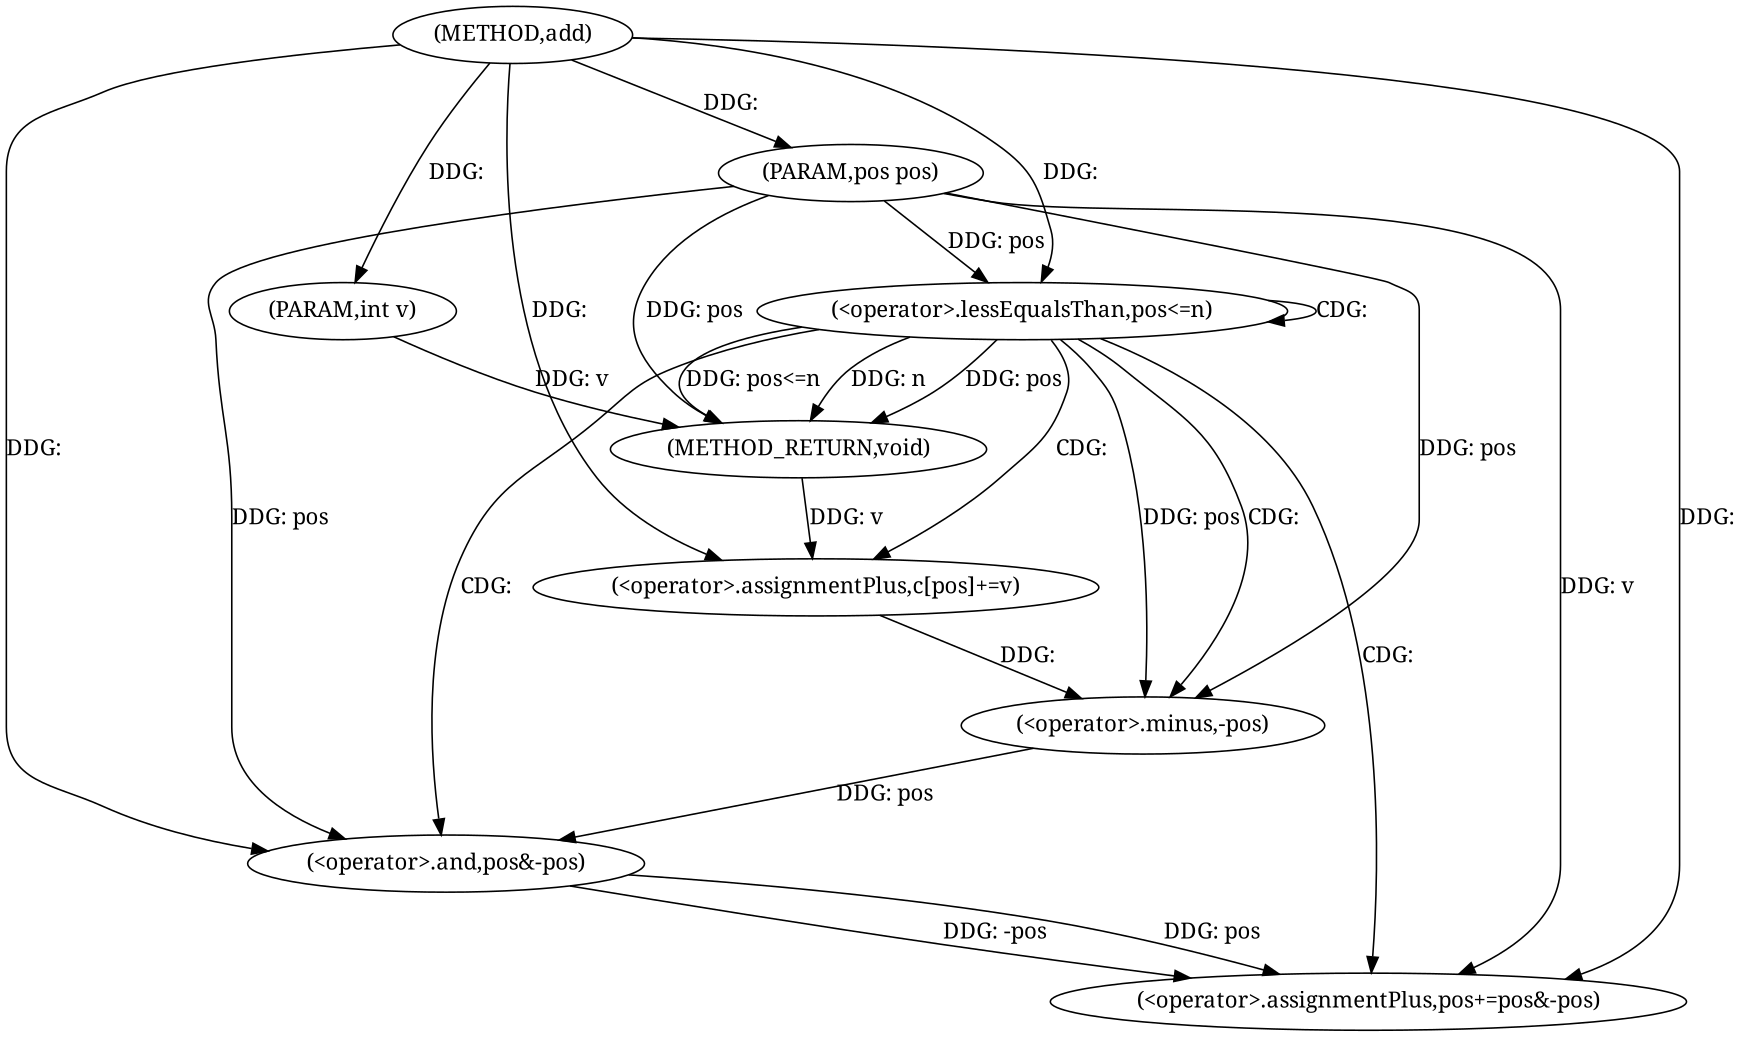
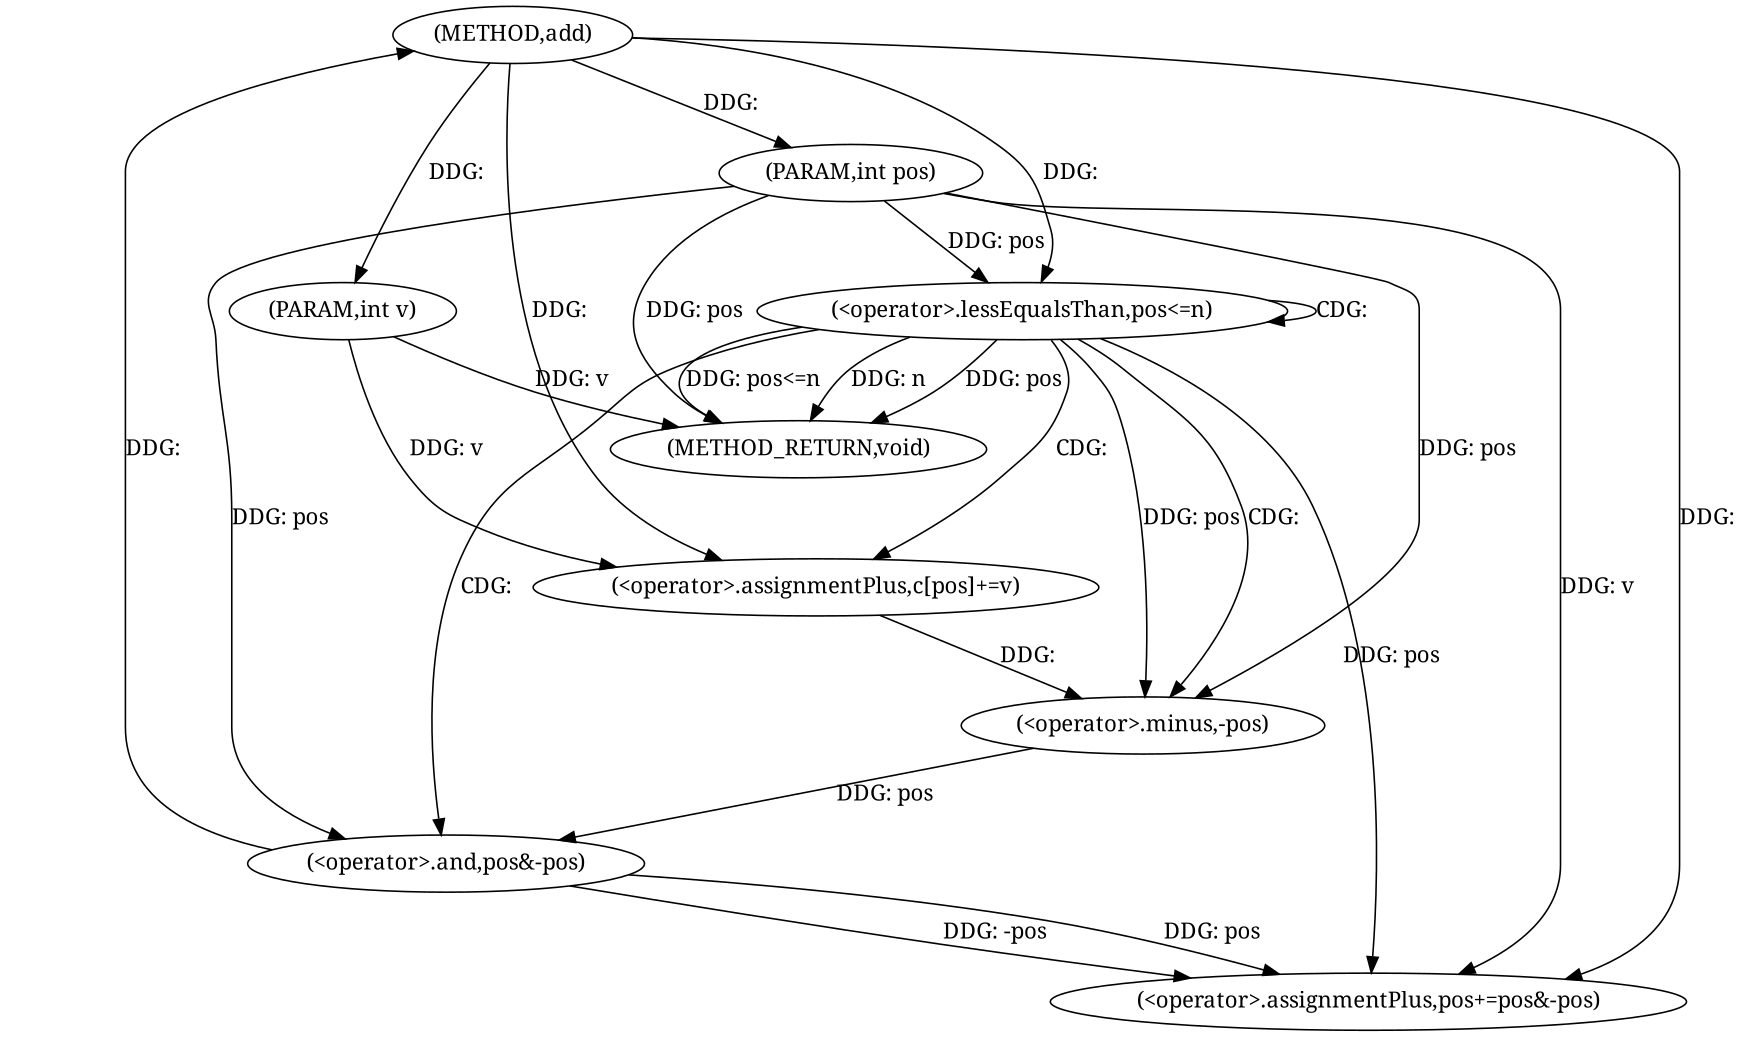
(851, 173) -> (851, 173)
(6, 376) -> (125, 399)
(806, 510) -> (430, 501)
(1391, 656) -> (1391, 656)
